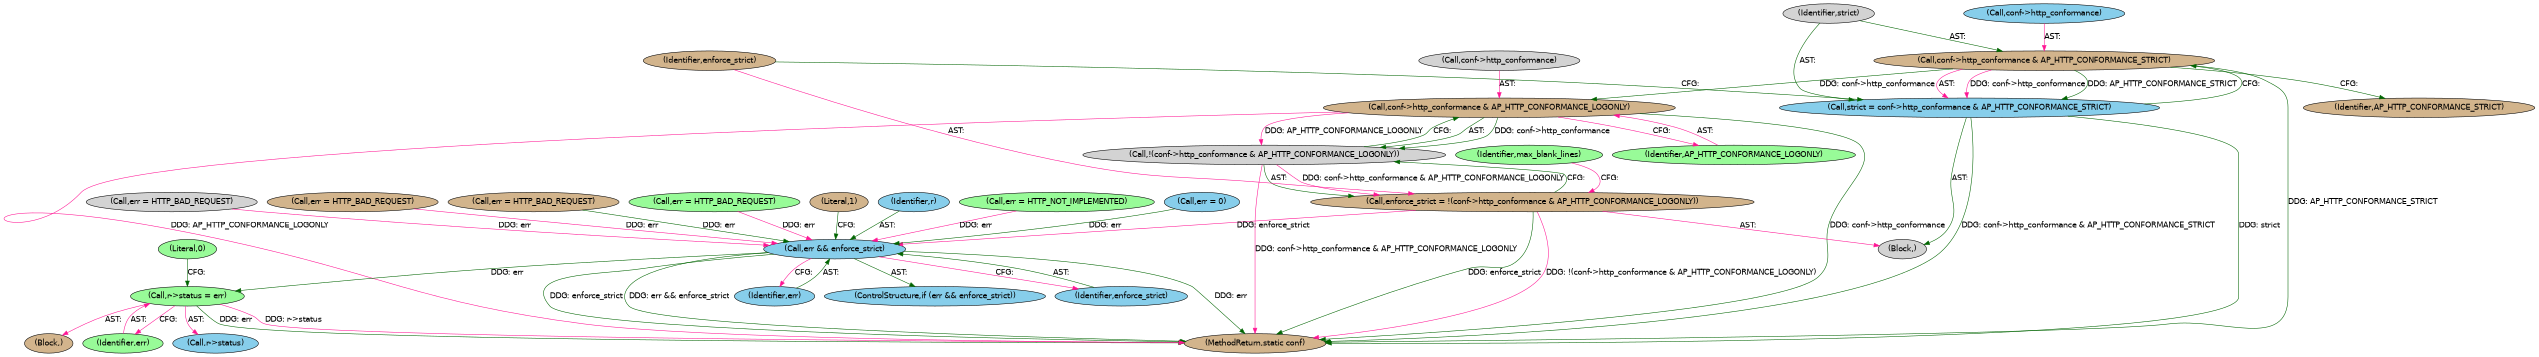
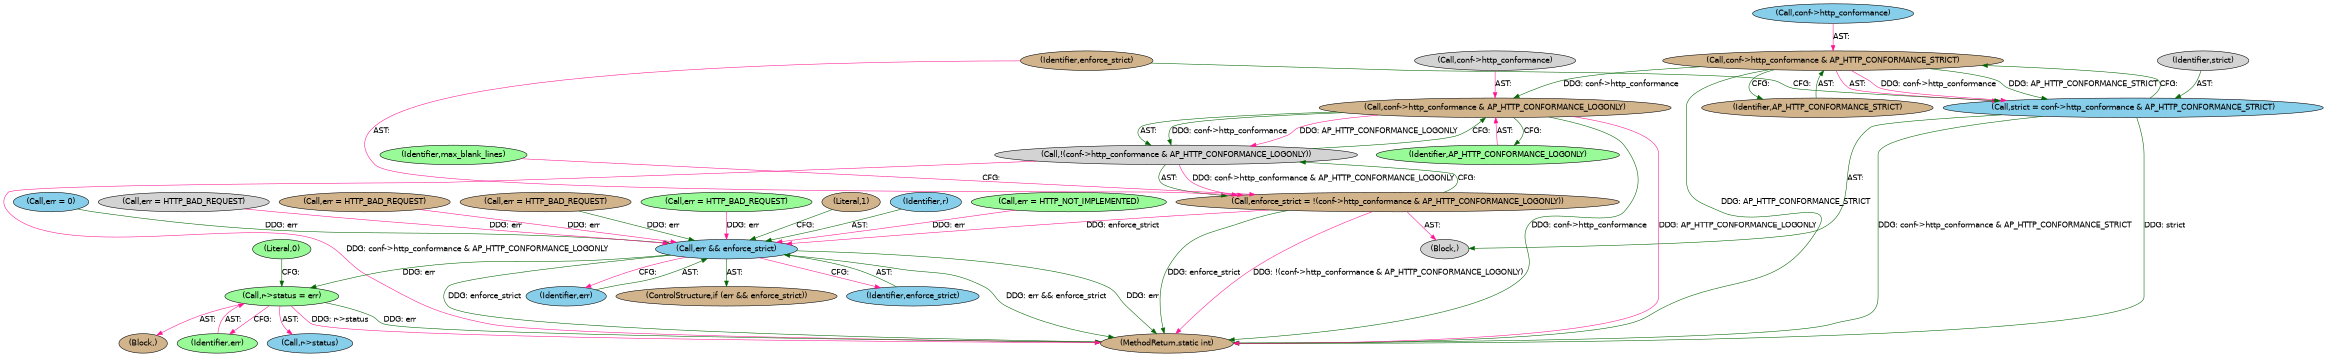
(1928, 35) -> (1817, 86)
(1626, 129) -> (1523, 129)
(935, 296) -> (726, 296)
(1255, 343) -> (1167, 343)
